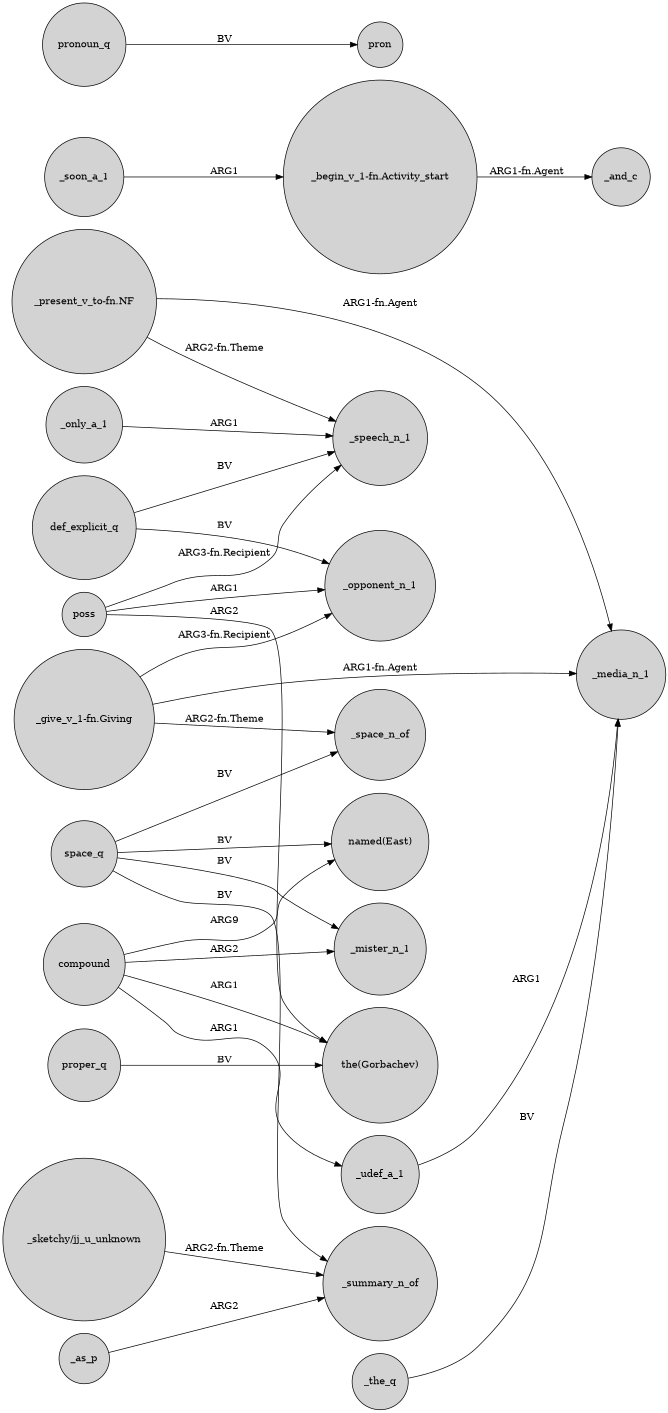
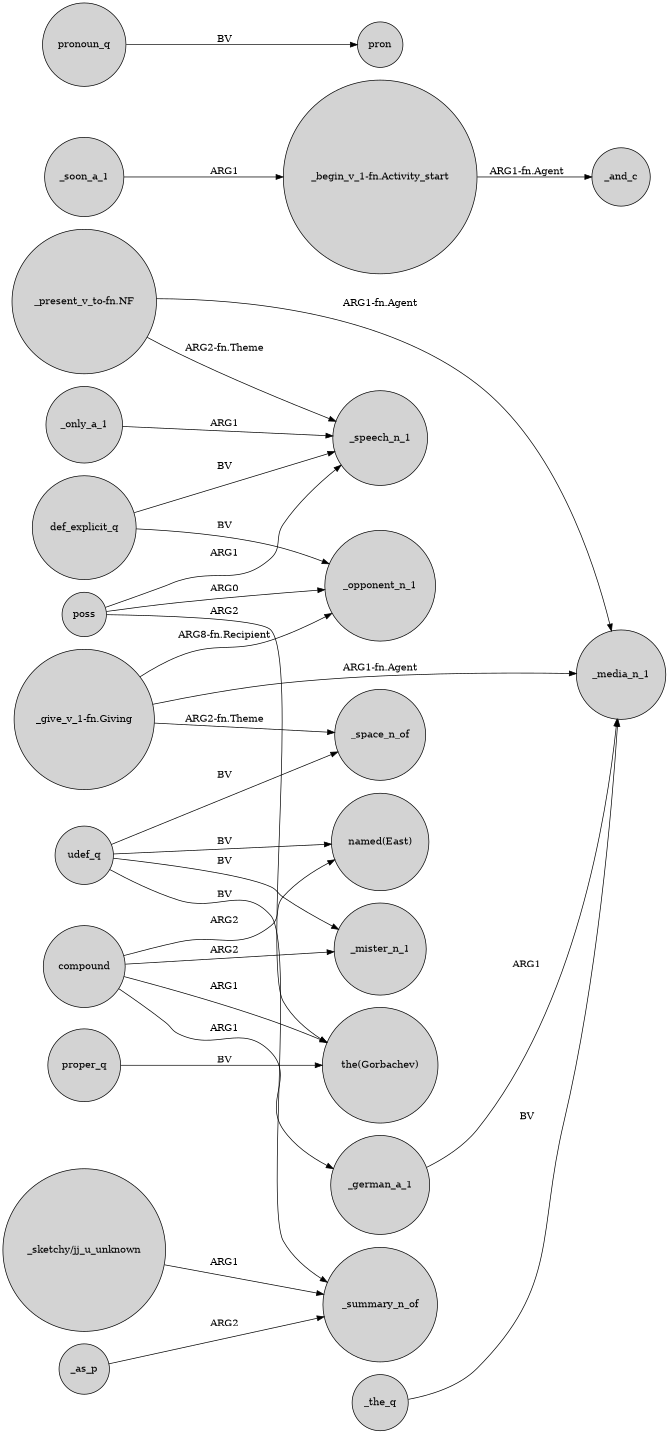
(224, 553) -> (224, 553)
(224, 589) -> (224, 589)
(224, 635) -> (224, 635)
(84, 854) -> (84, 855)
(224, 921) -> (224, 921)
(380, 1174) -> (380, 1185)
(224, 1248) -> (224, 1262)
